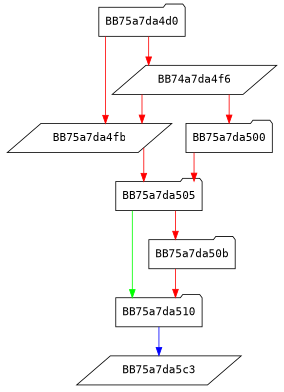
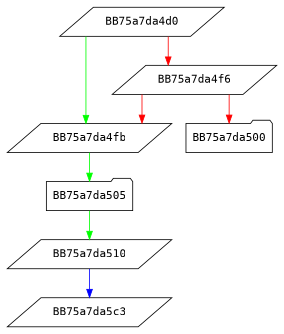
(142, 22) -> (142, 22)
(105, 76) -> (86, 76)
(194, 80) -> (194, 80)
(144, 161) -> (90, 163)
(194, 163) -> none
(192, 254) -> none
(159, 312) -> (90, 254)
